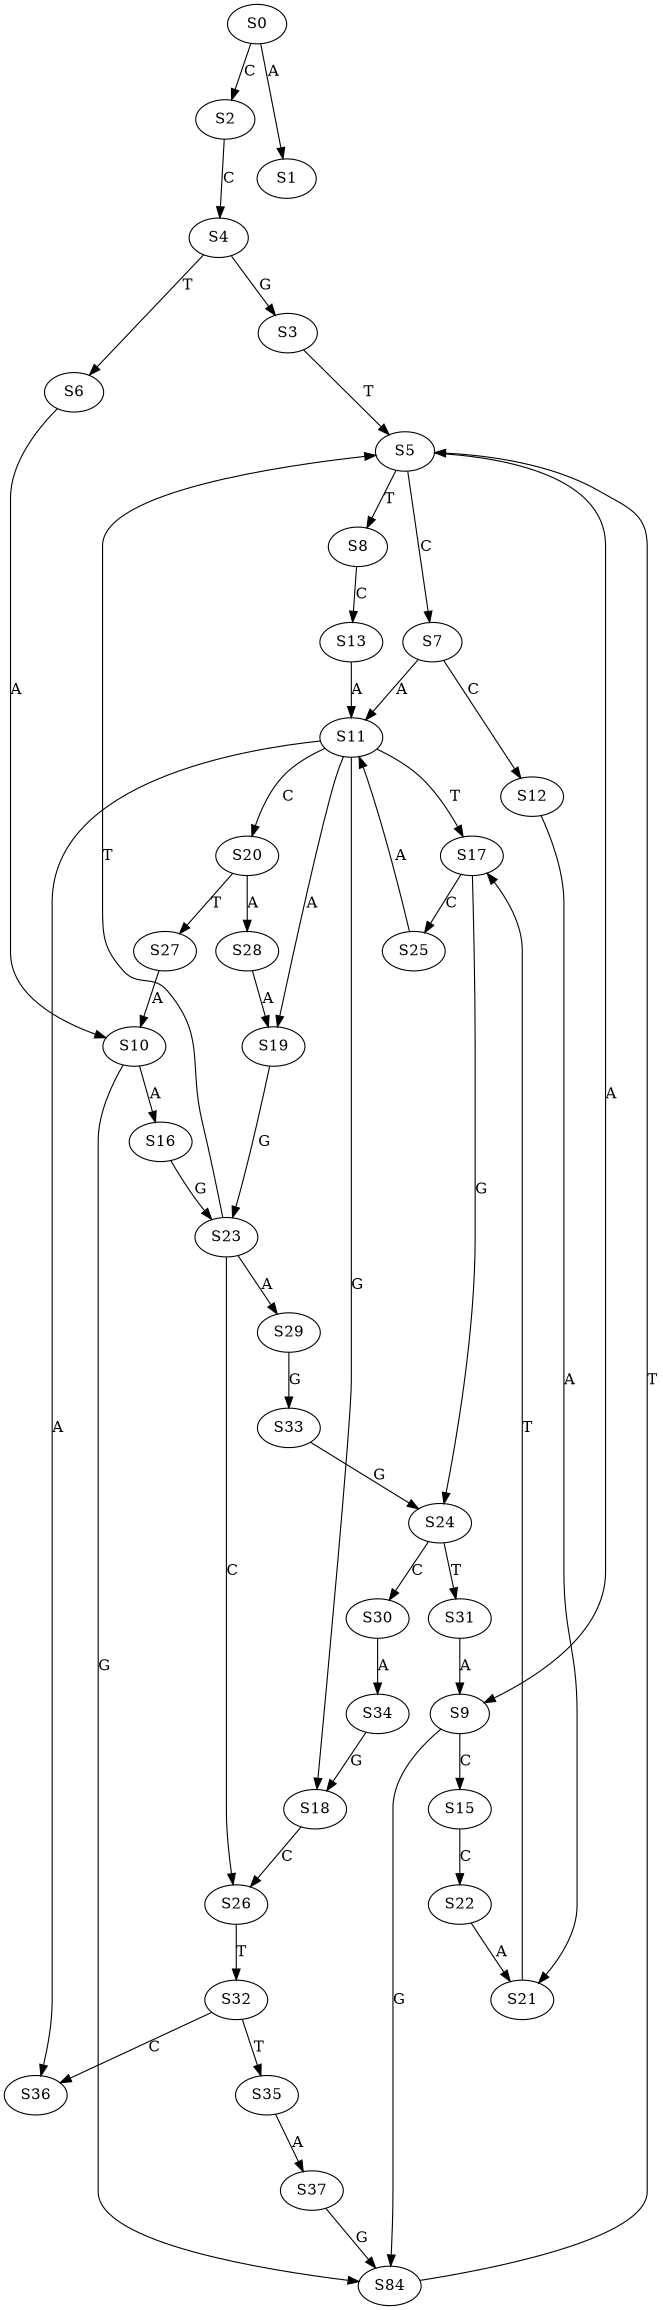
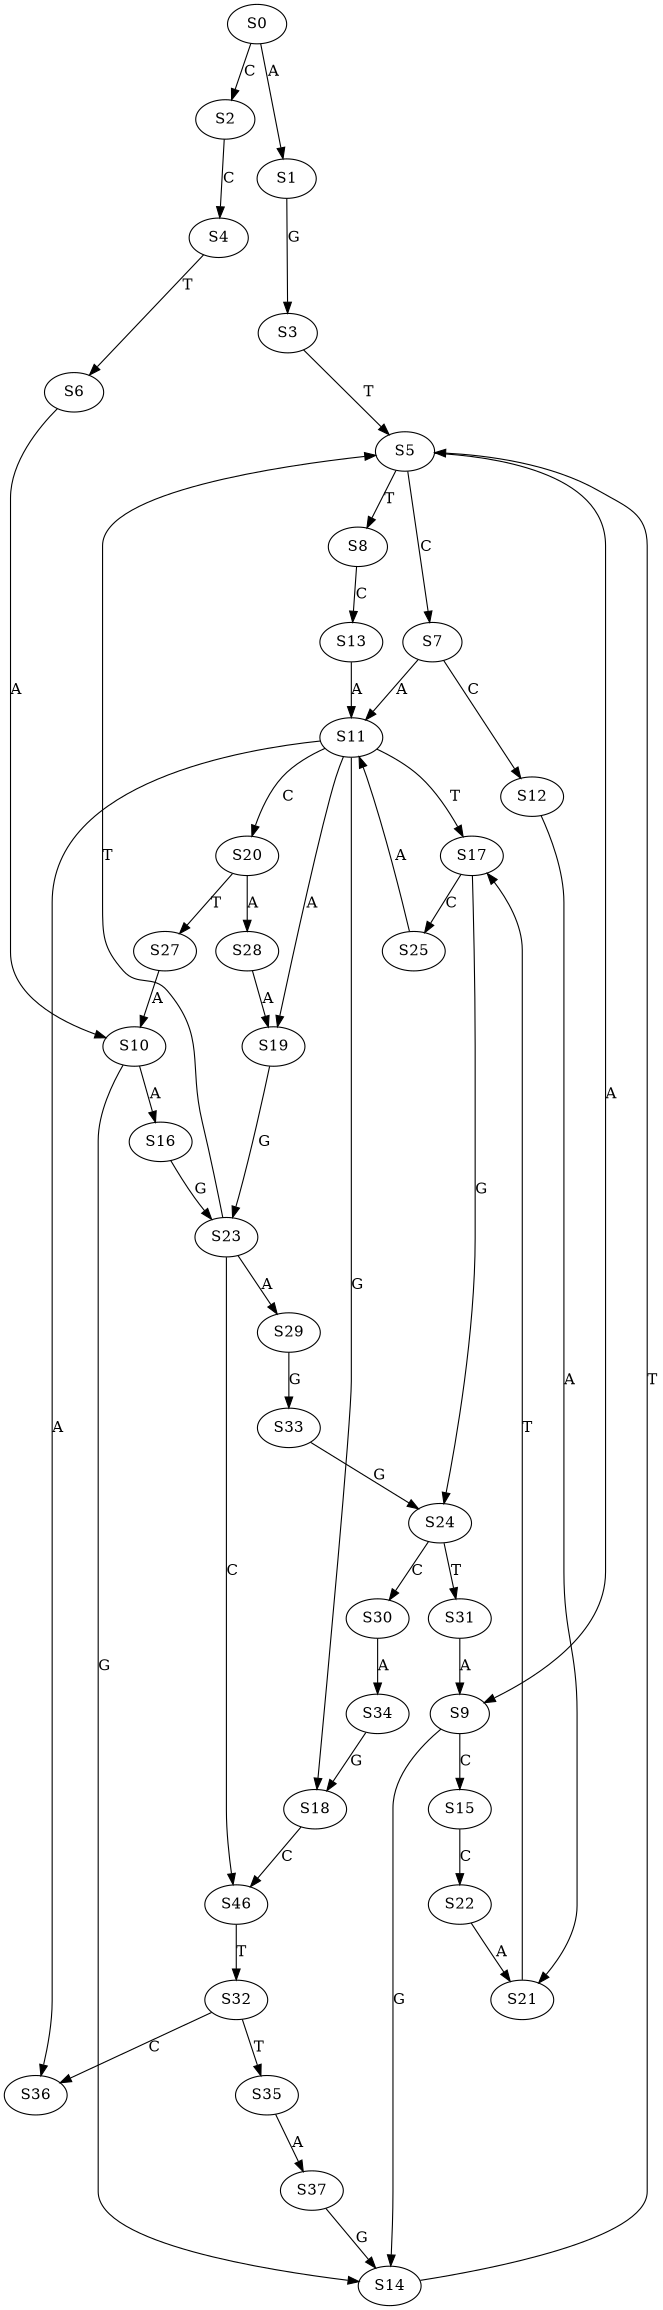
(250, 281) -> (287, 250)
(236, 1905) -> (236, 1905)
(390, 2286) -> (390, 2286)
